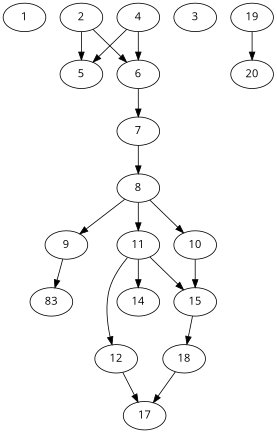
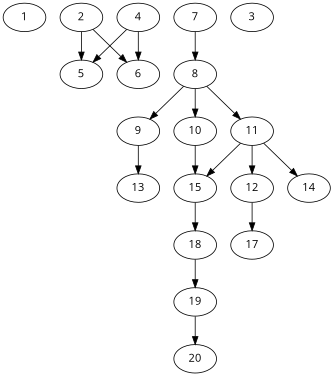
(138, 99) -> none
(51, 302) -> (138, 188)
(167, 384) -> (195, 270)
